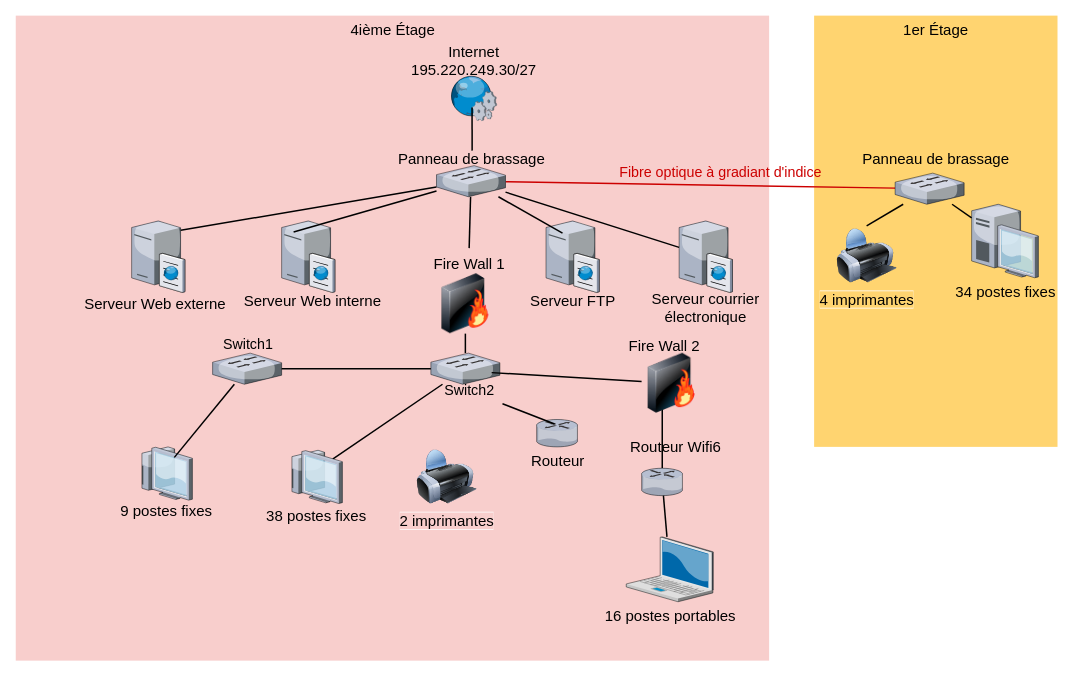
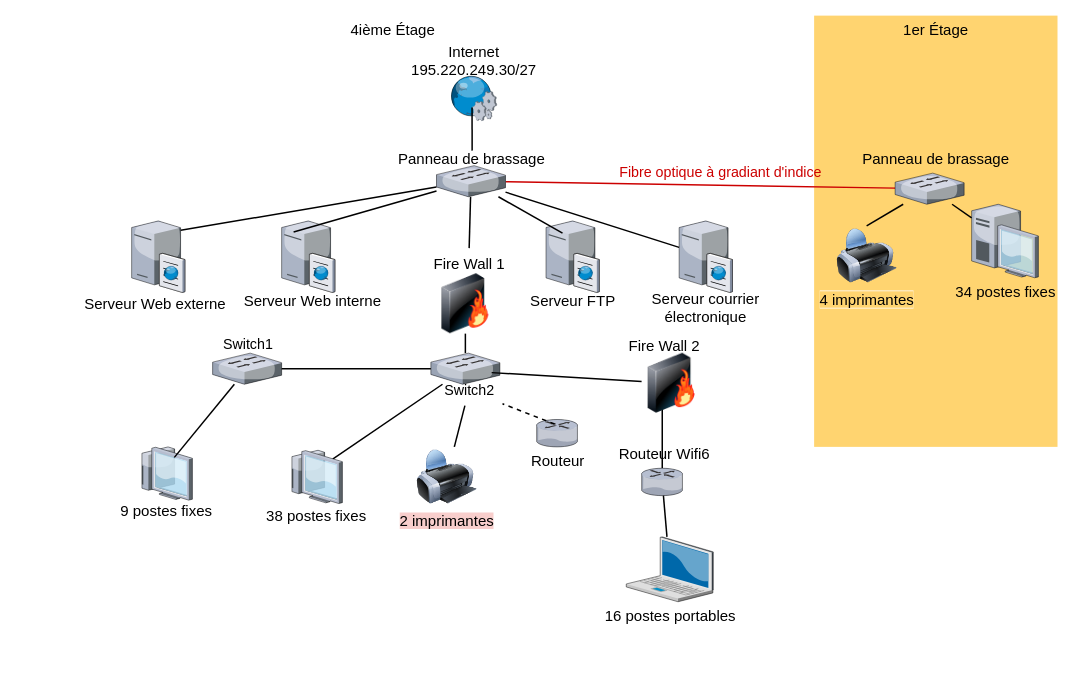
(392, 338) -> (392, 338)
(527, 413) -> (527, 413)
none -> (460, 426)
(675, 446) -> (664, 453)
